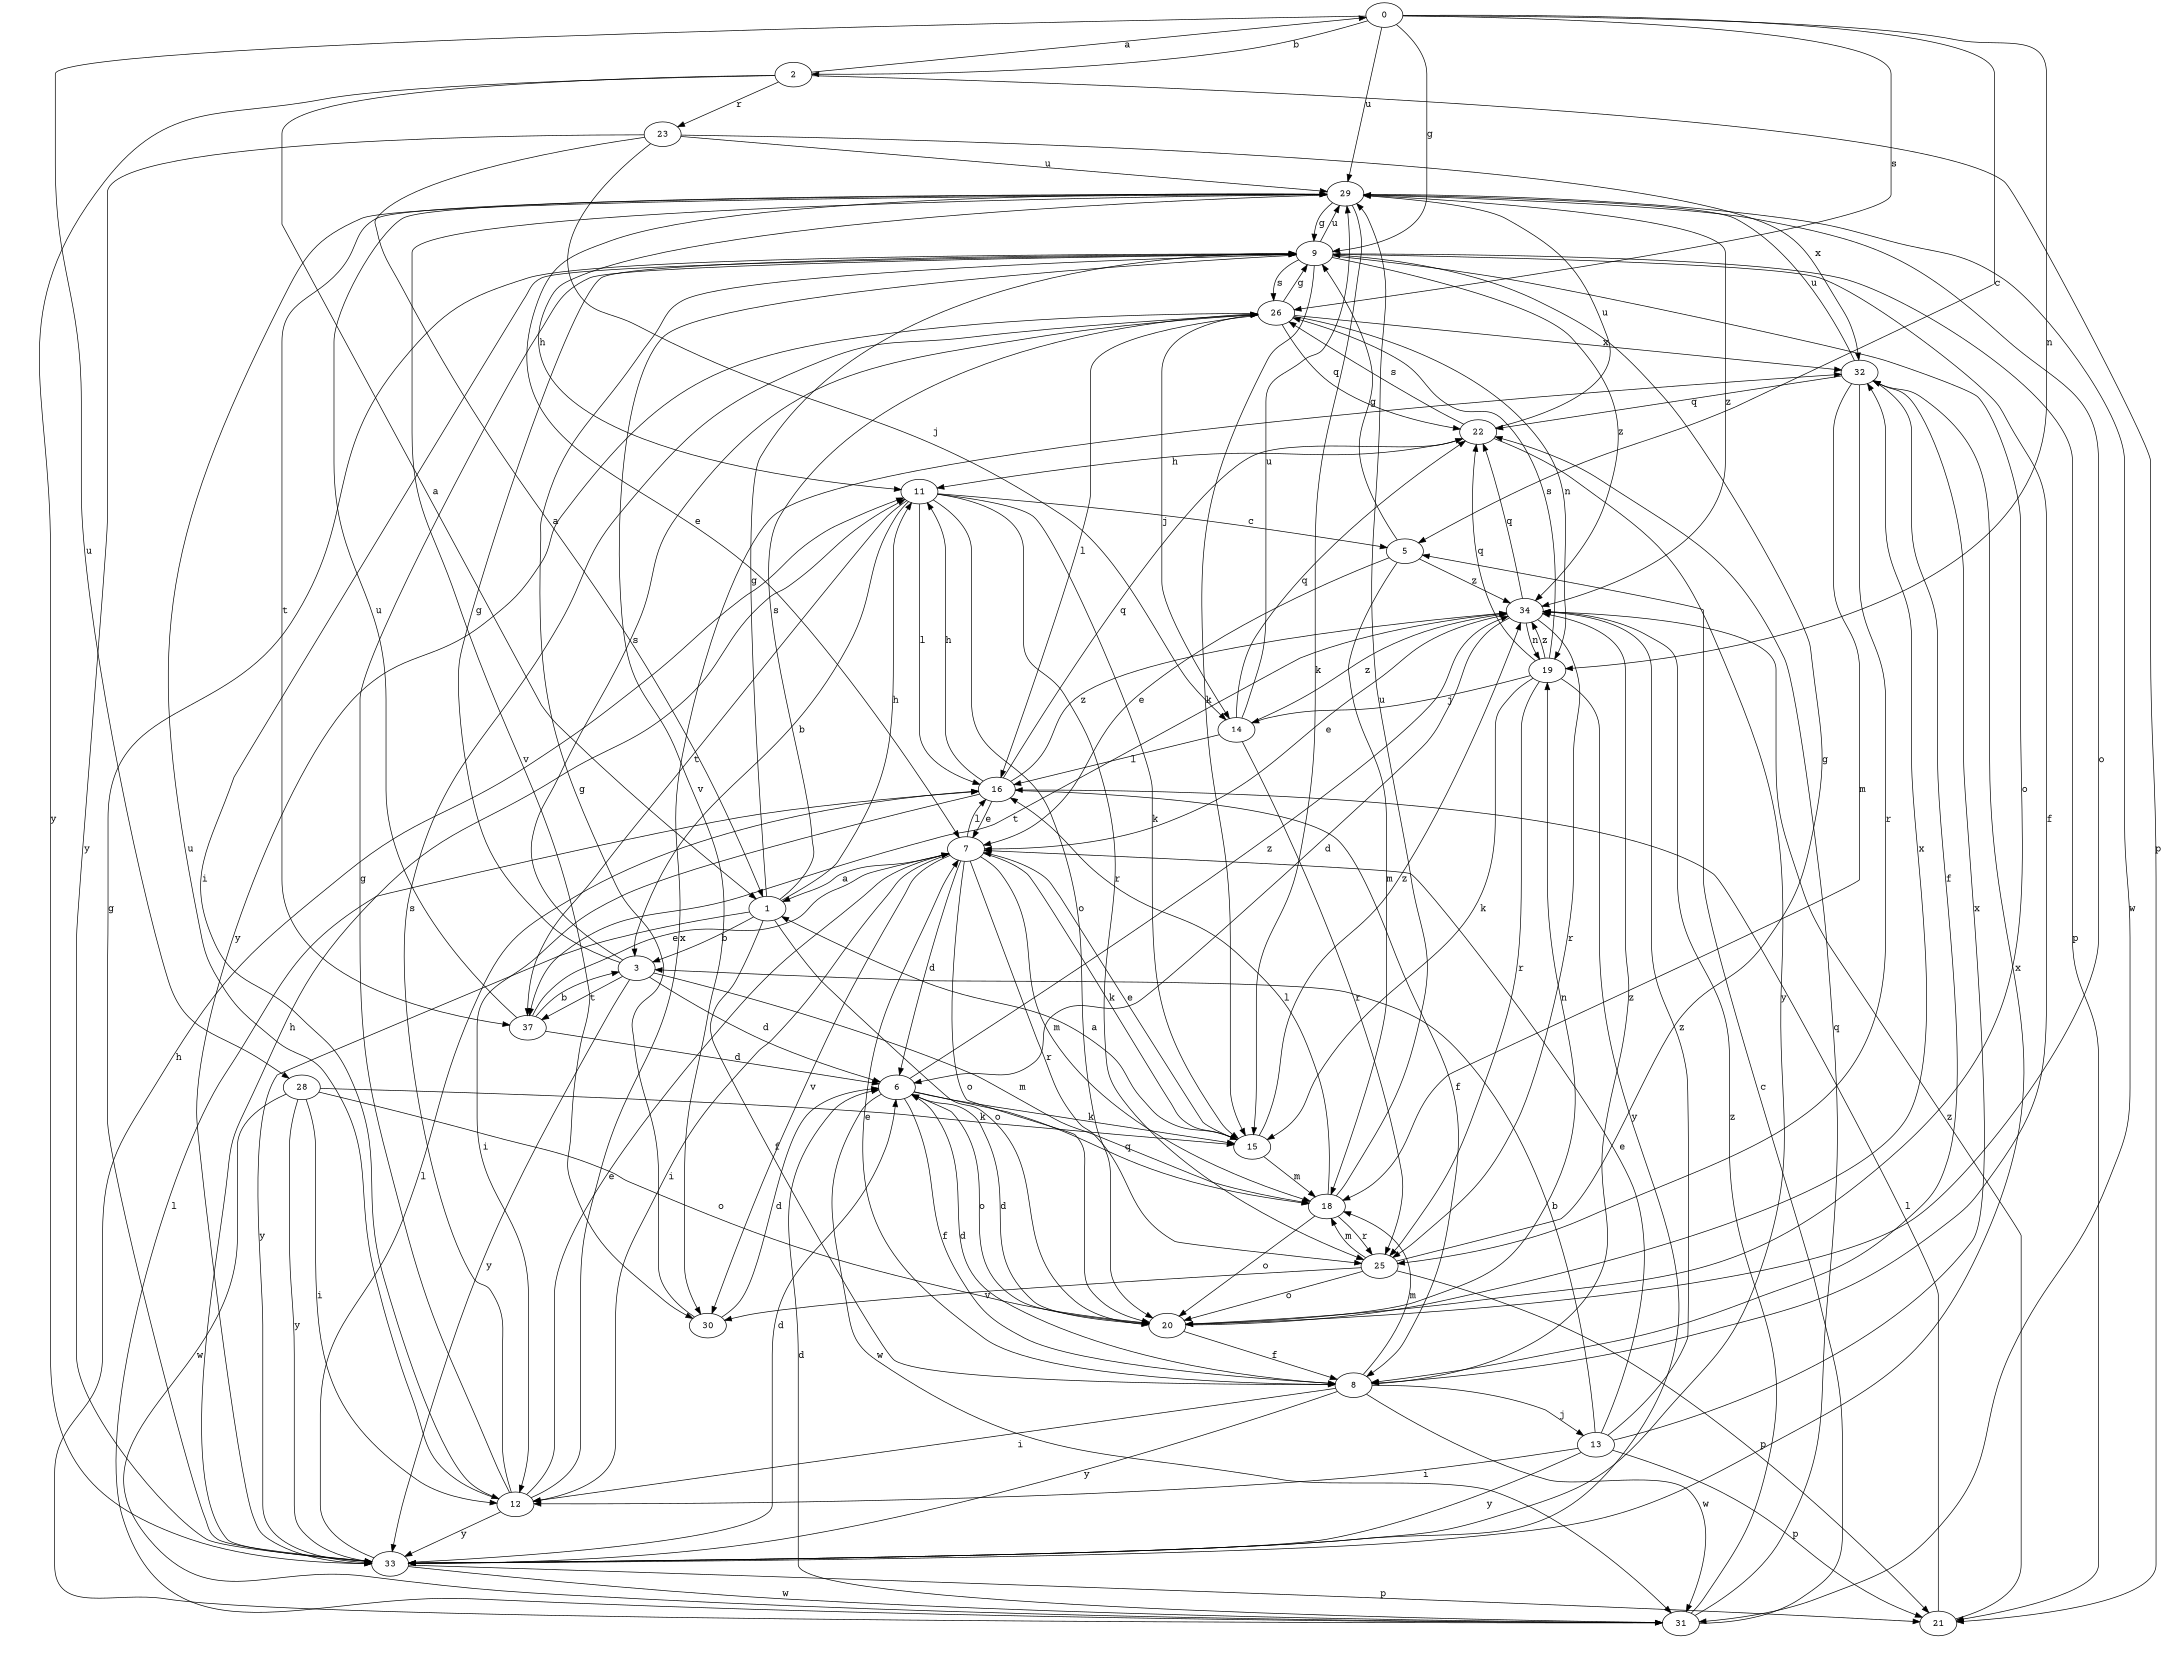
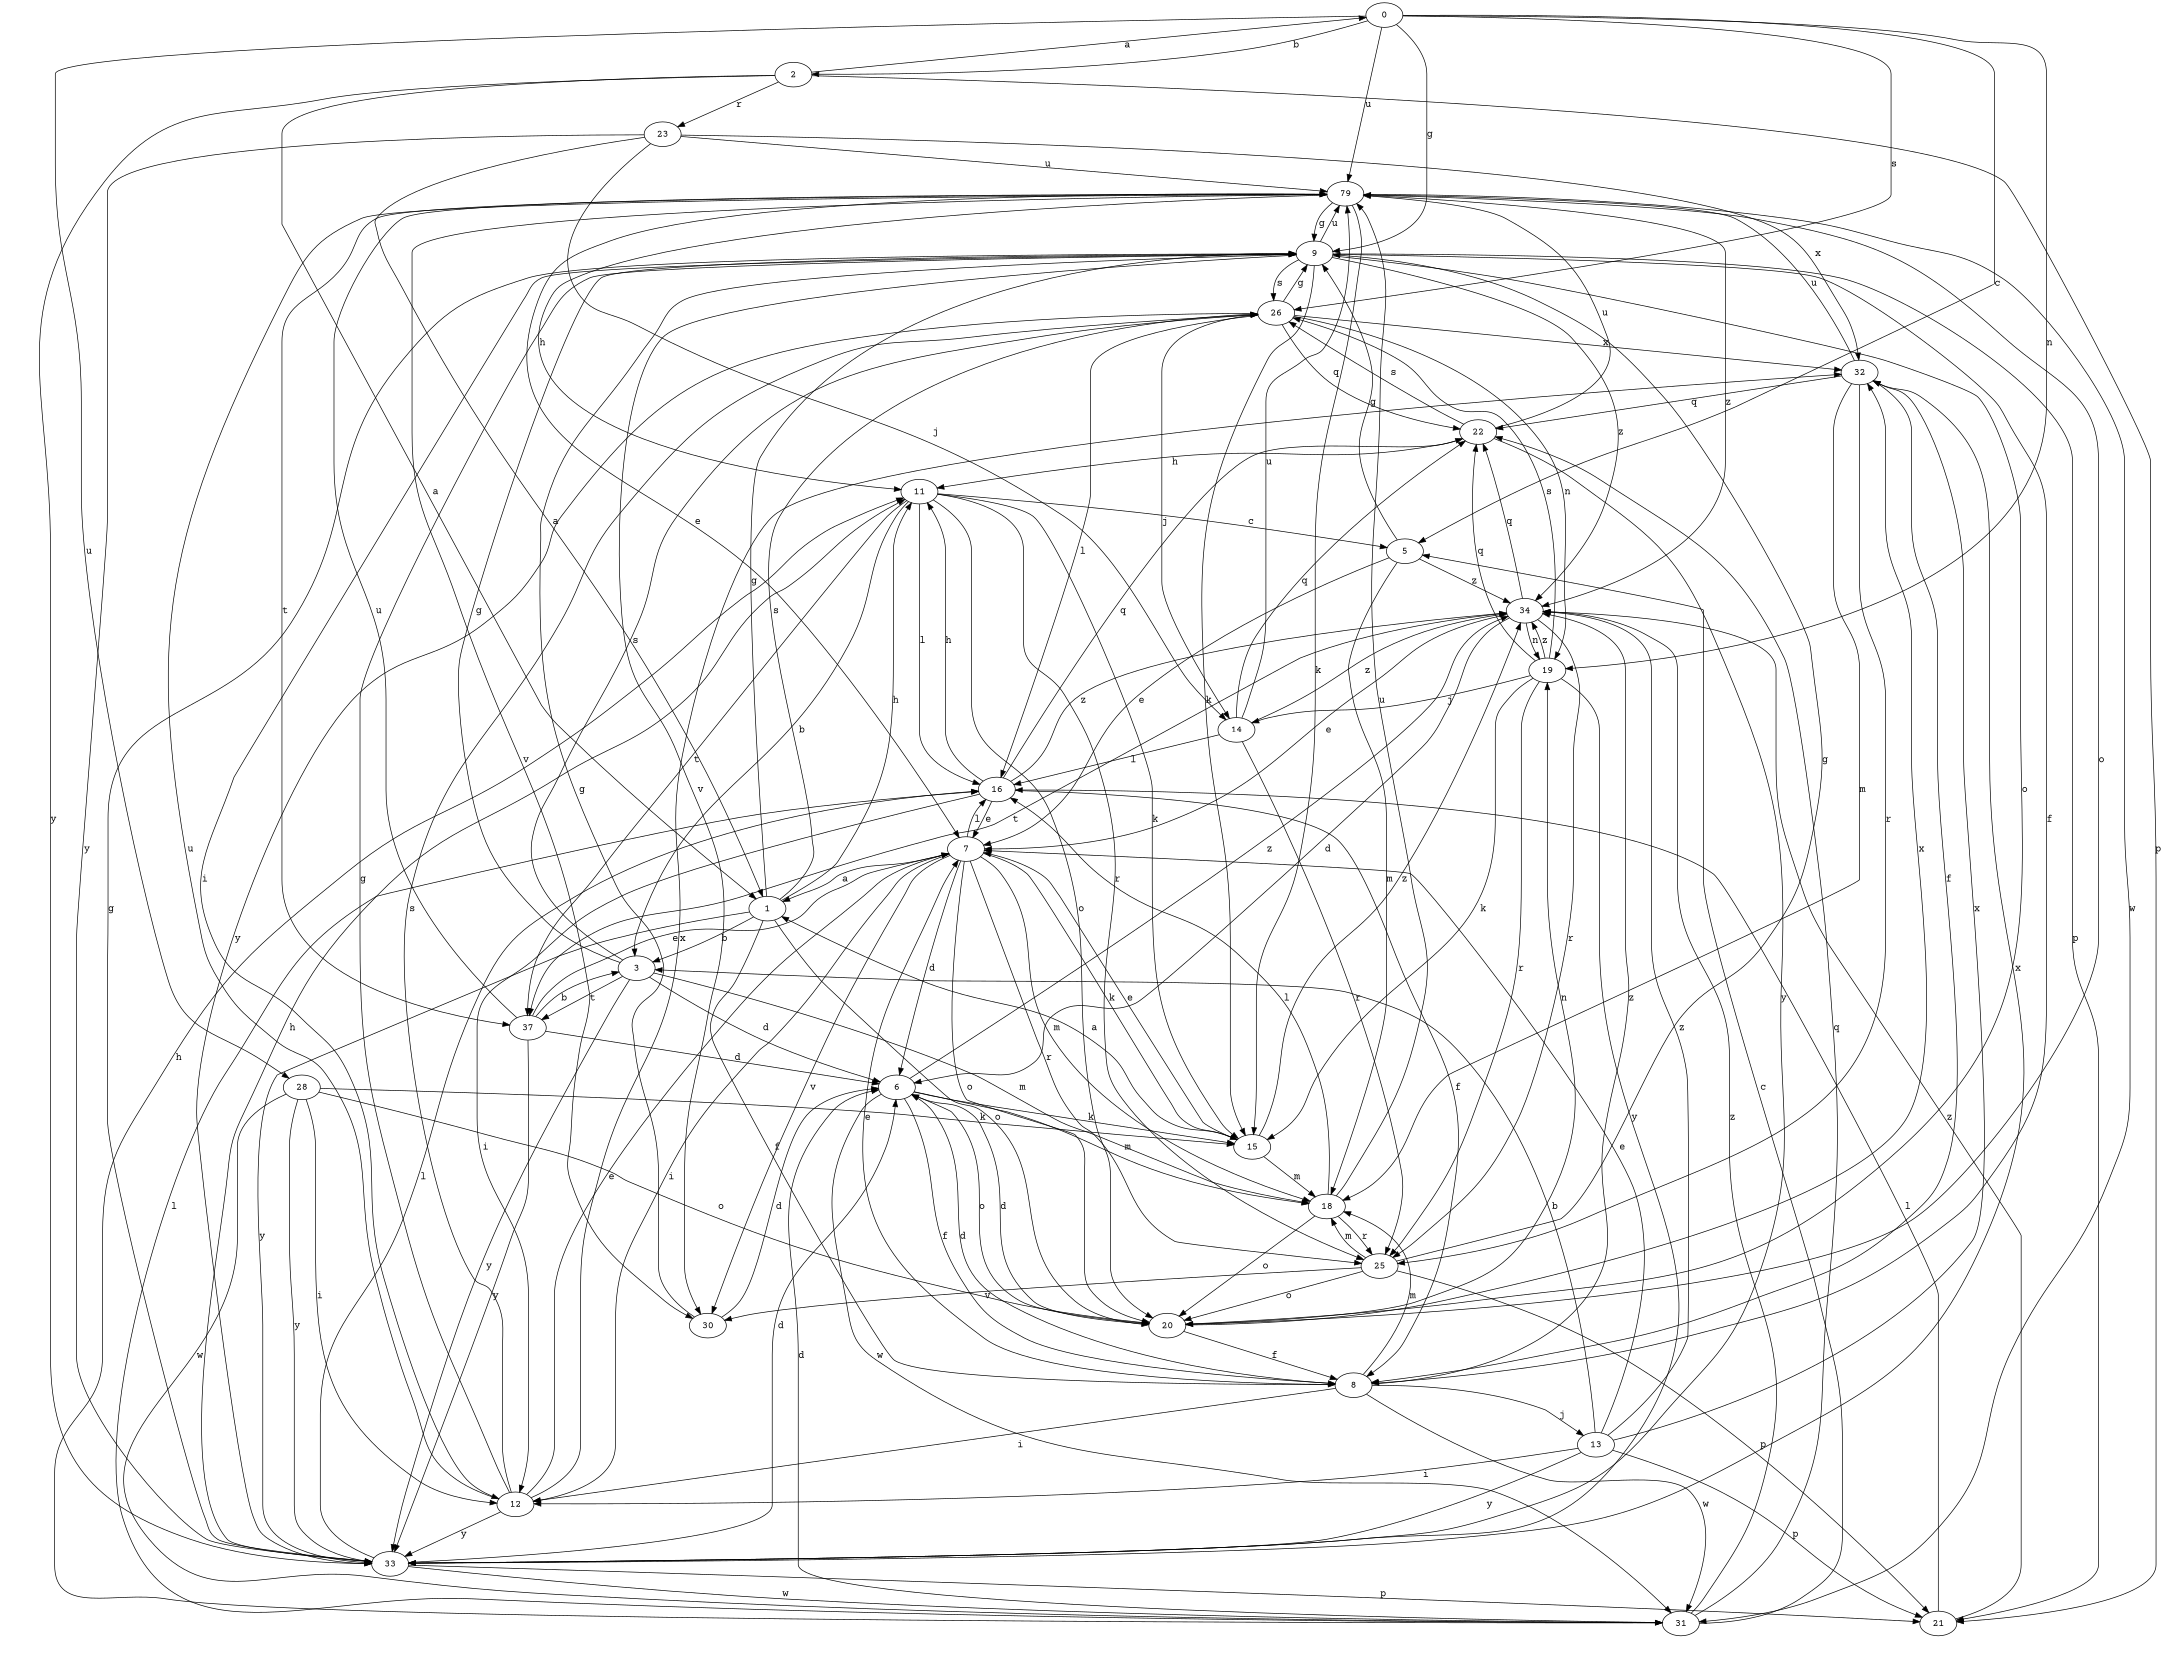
(1345, 194) -> (1345, 194)
(1128, 1147) -> (1128, 1147)
(884, 1520) -> (490, 1298)
